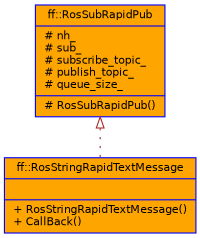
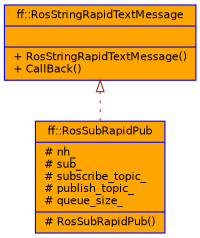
(100, 143) -> (100, 106)
